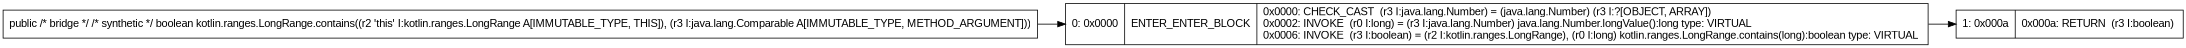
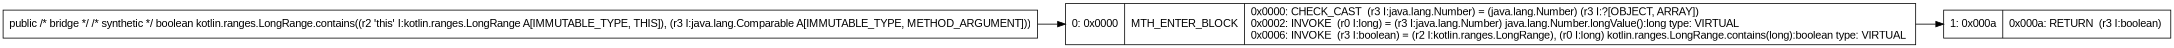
(1191, 24) -> (1185, 24)
